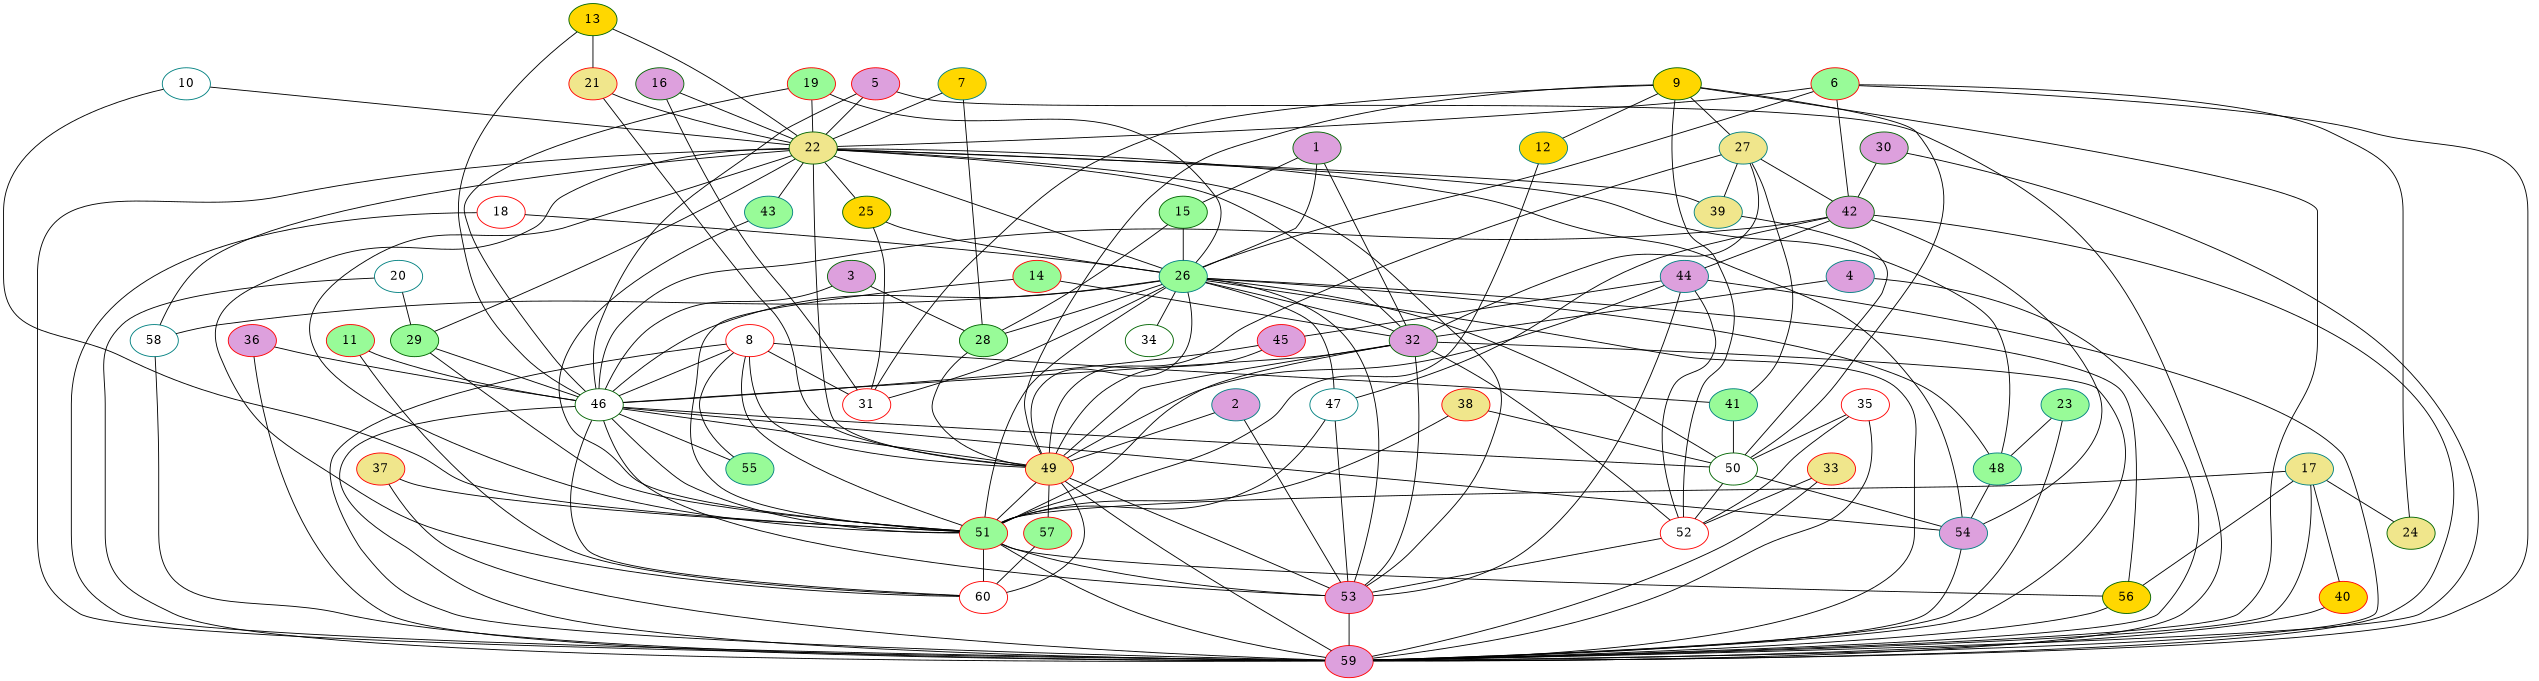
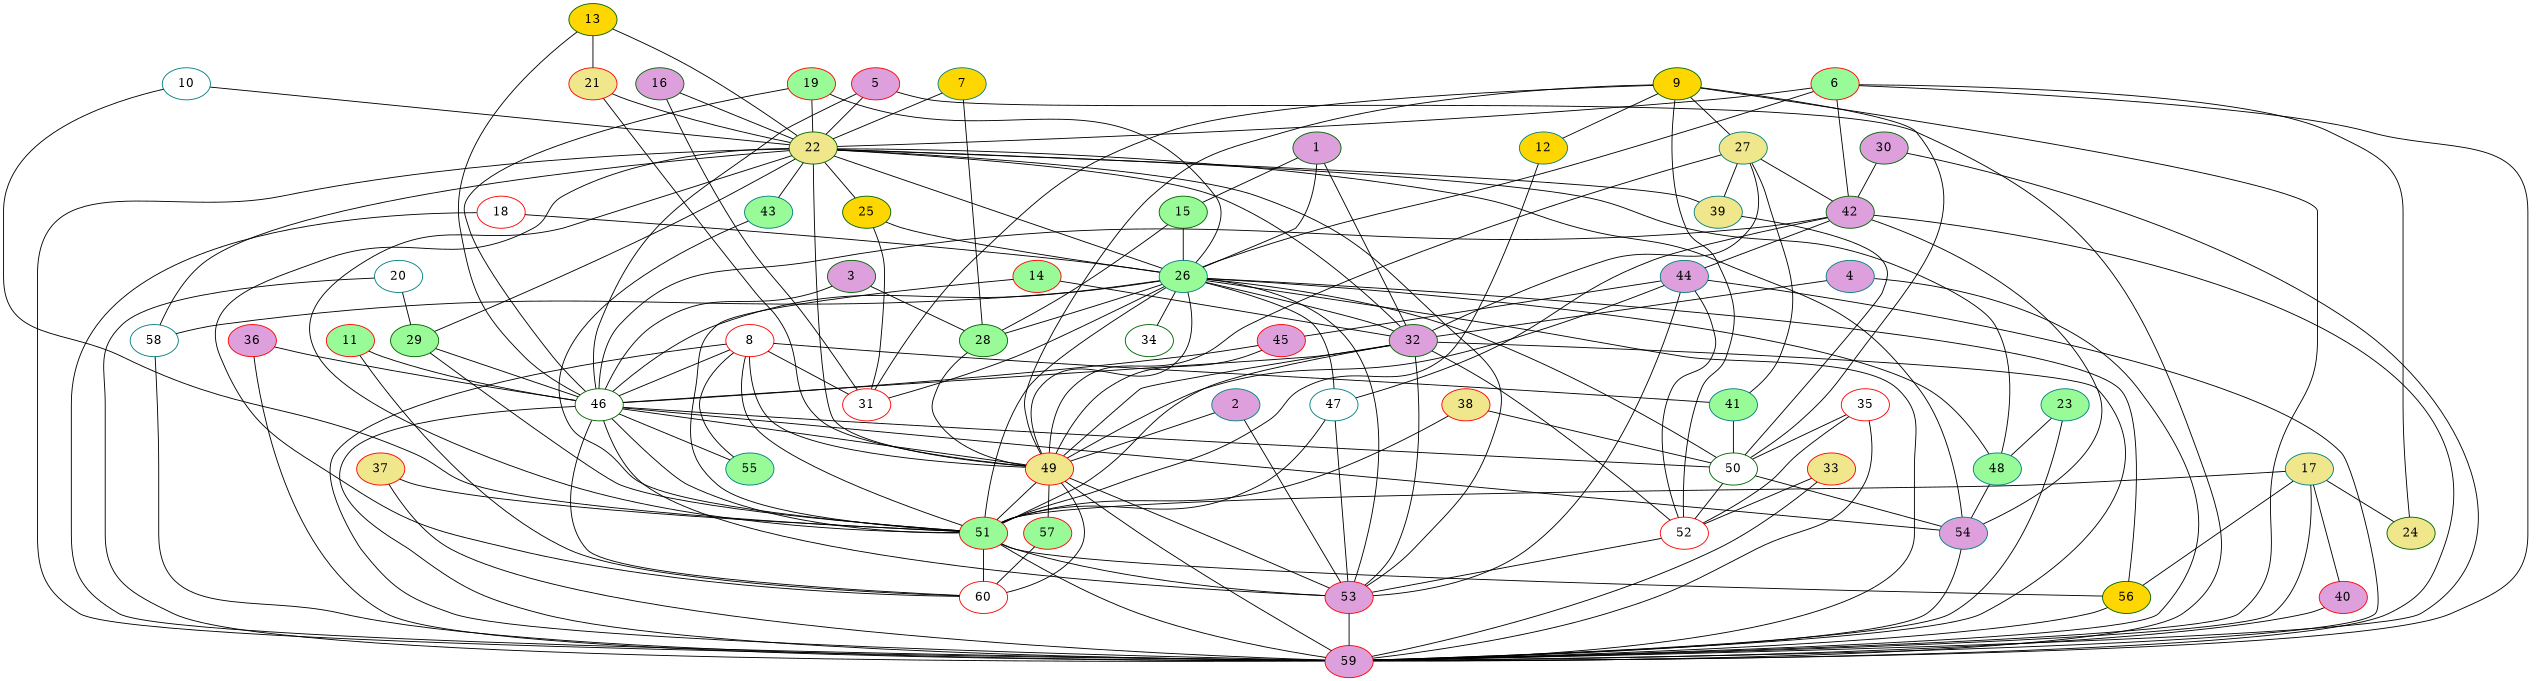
(2343, 597) -> (2343, 597)
